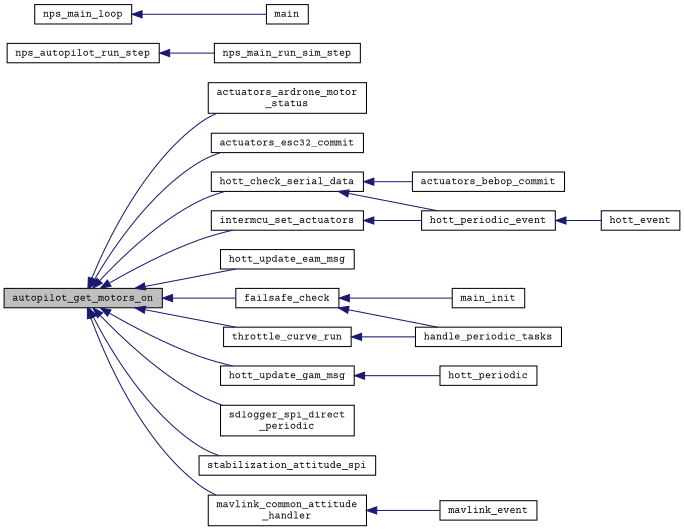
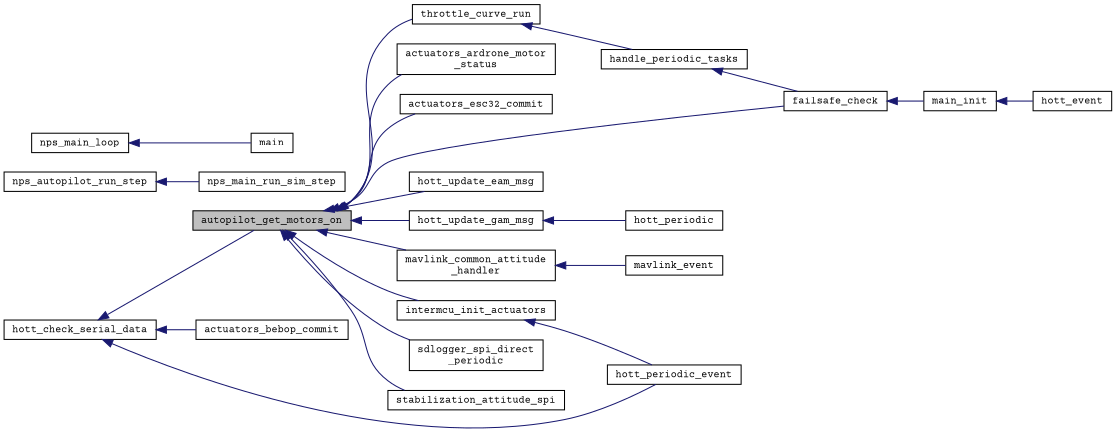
(287, 220) -> (476, 310)
(584, 220) -> (1020, 101)
(157, 228) -> (181, 272)
(393, 318) -> (760, 81)
